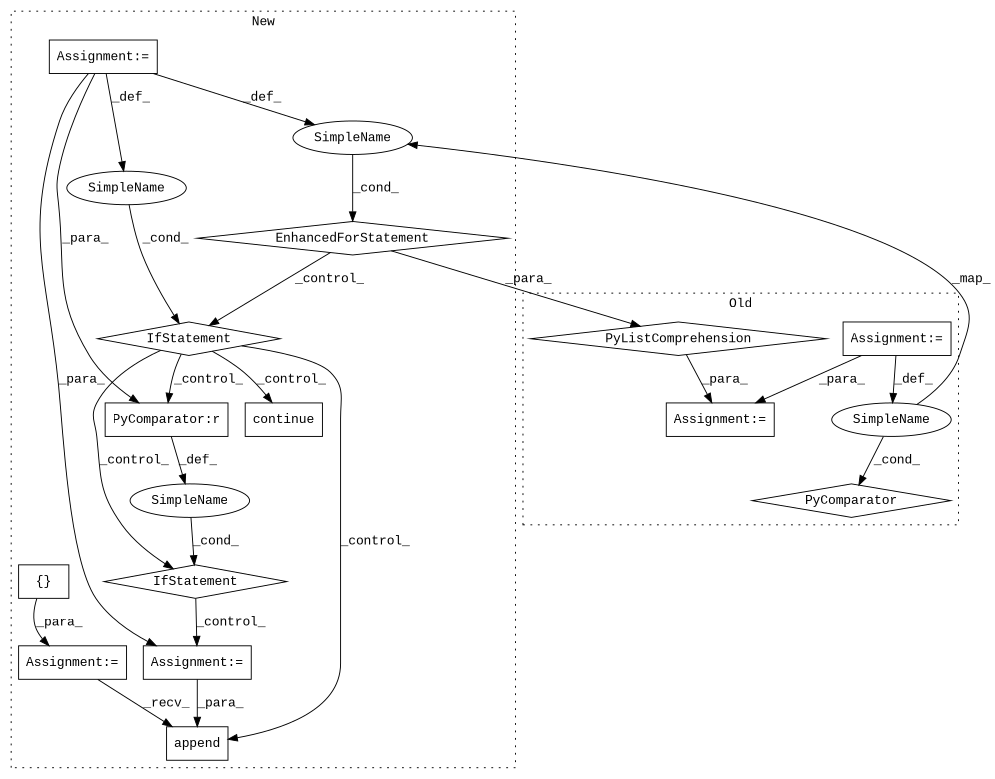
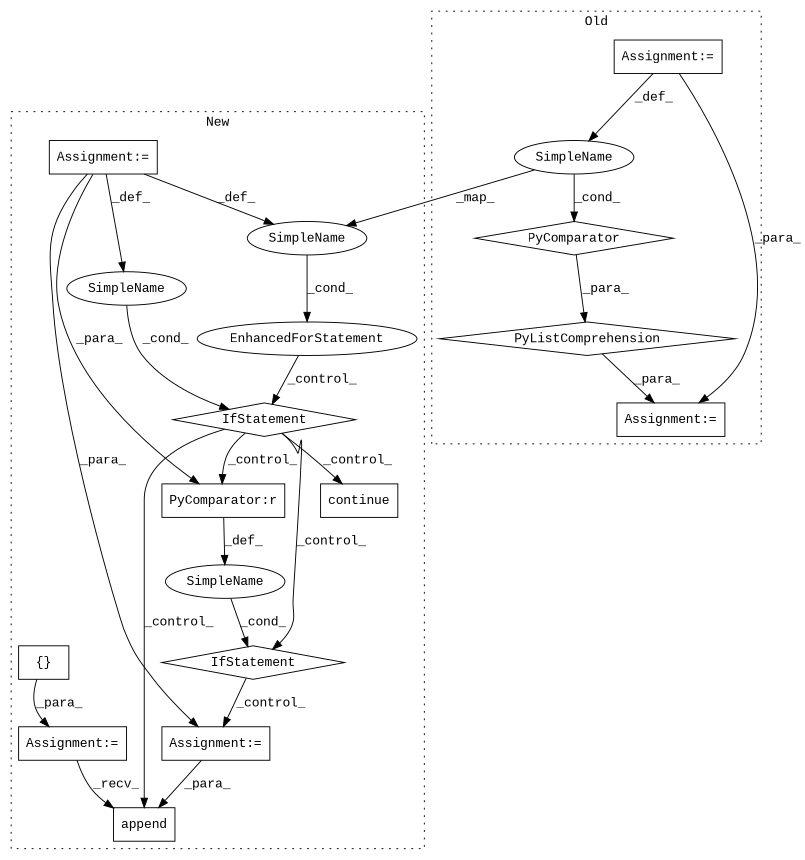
(353, 238) -> (307, 339)
(505, 285) -> (580, 284)
